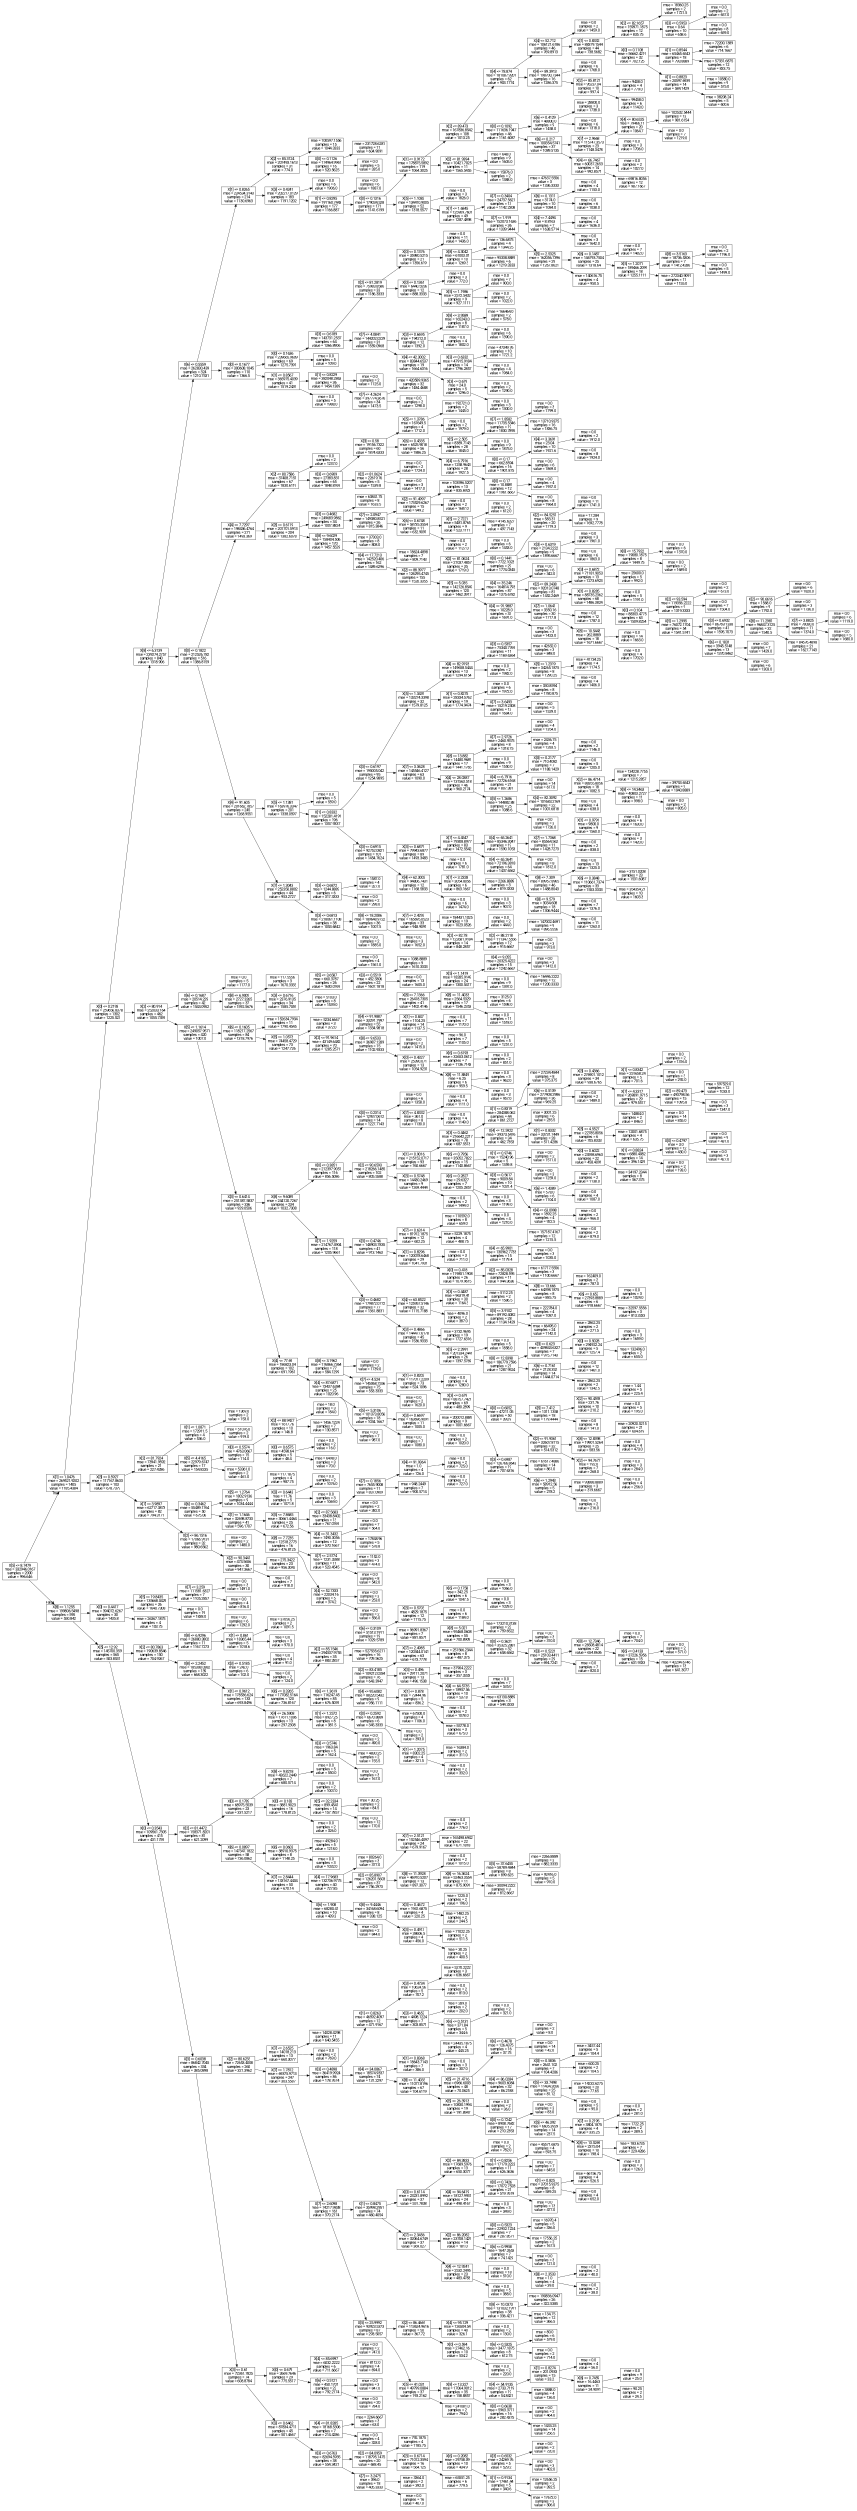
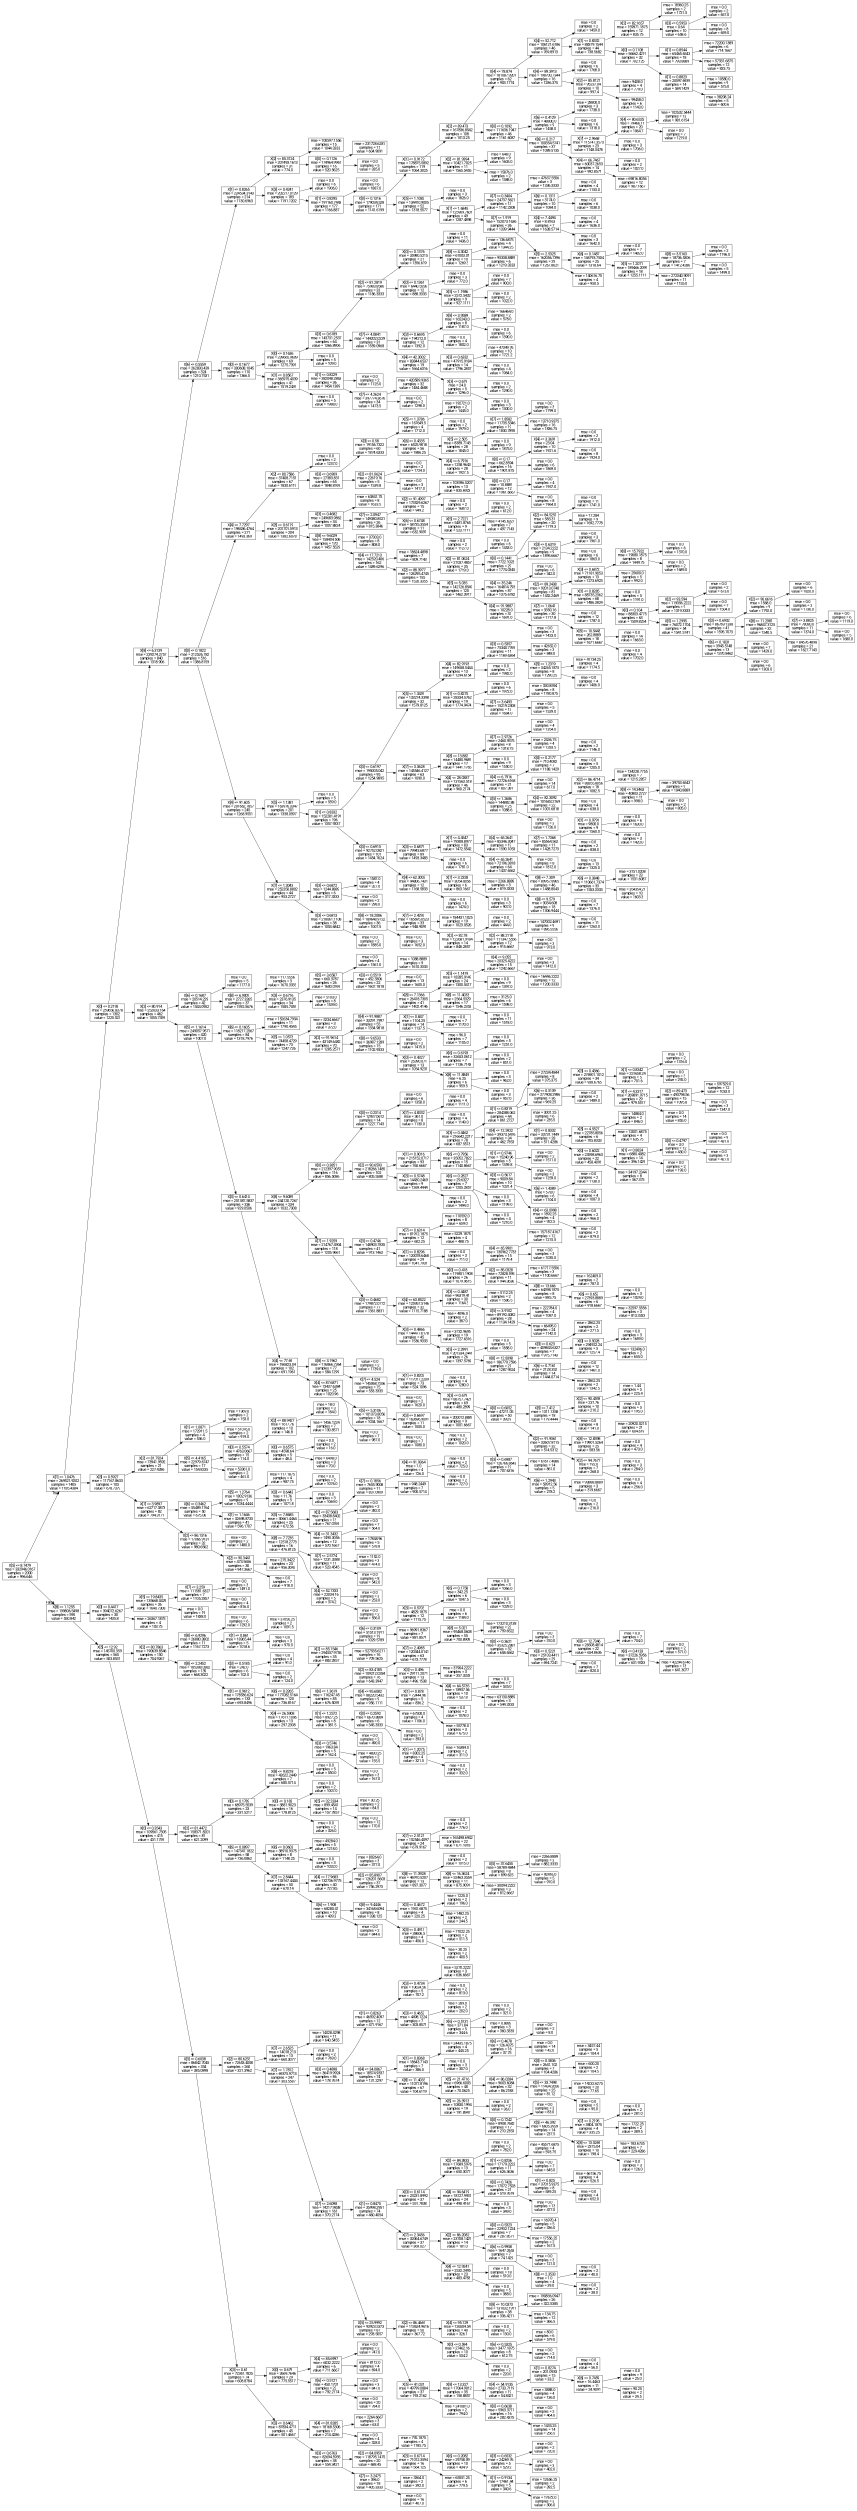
(501, 1159) -> (501, 1159)
(457, 1654) -> none
none -> (501, 2027)
